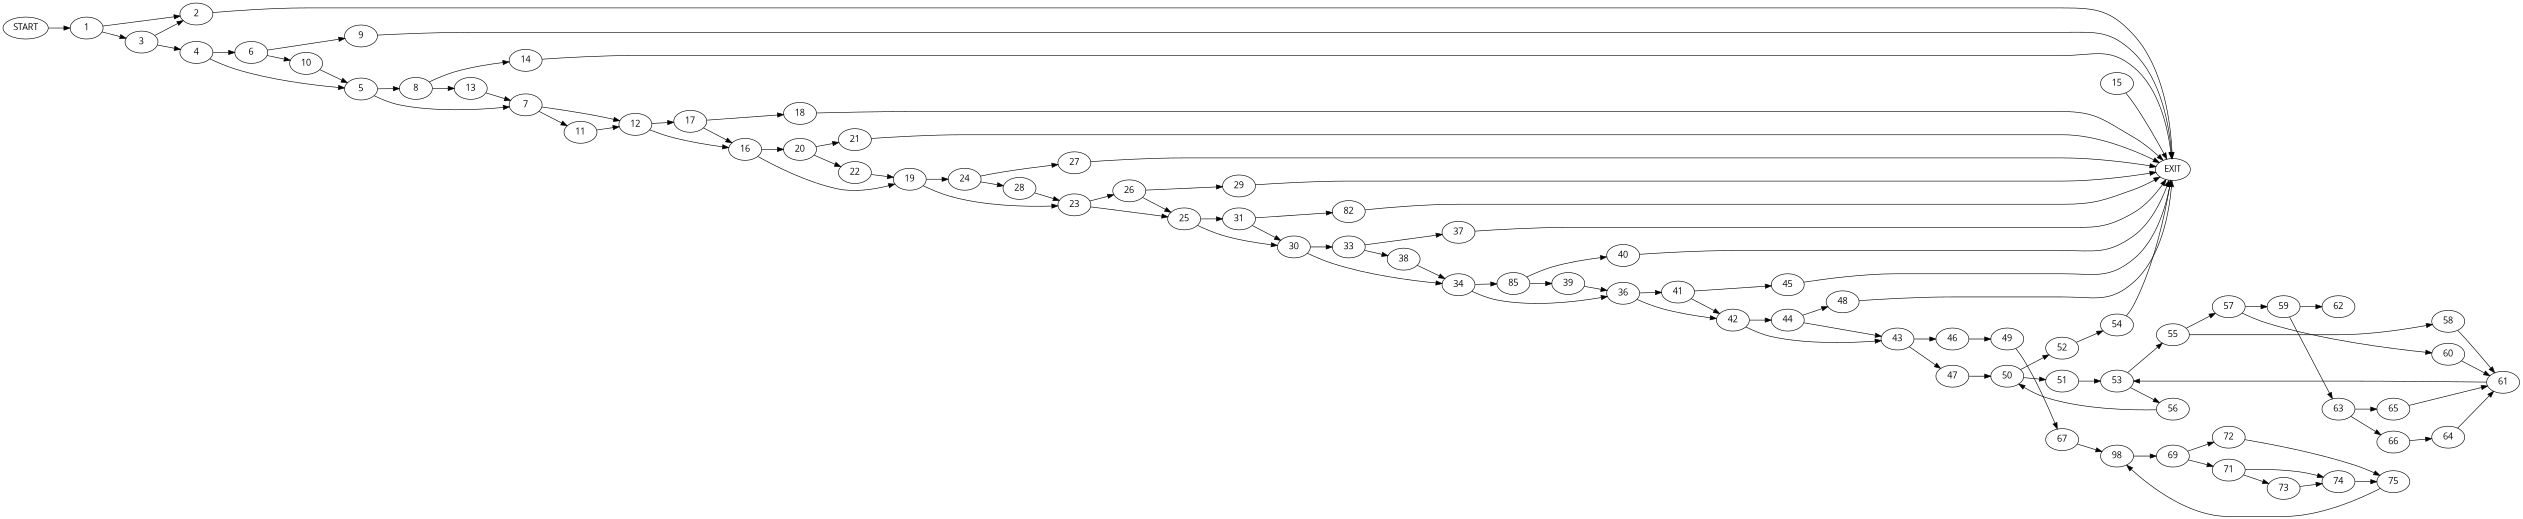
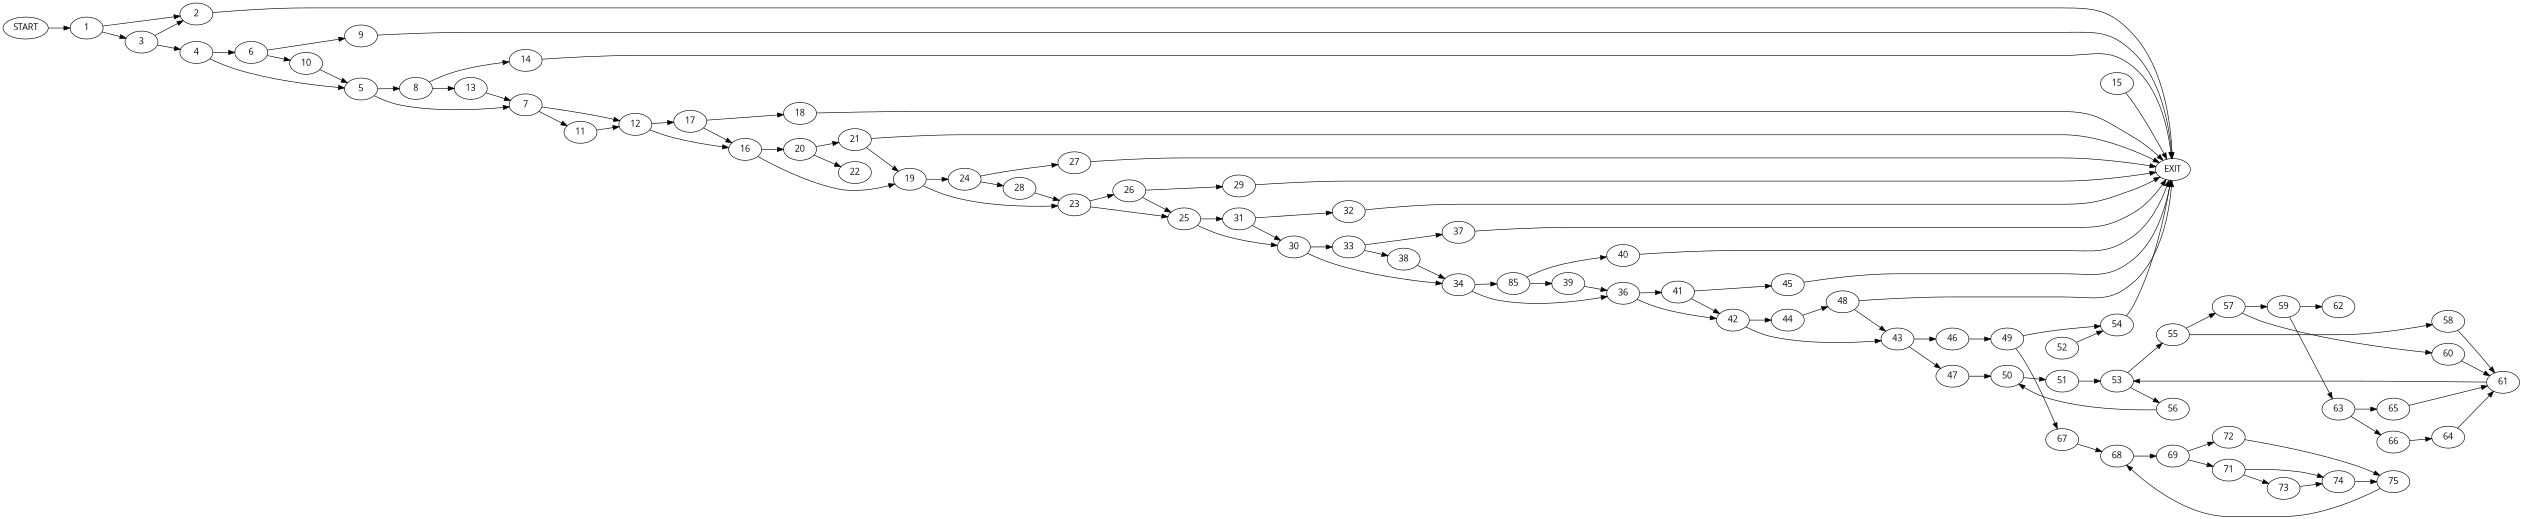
(879, 176) -> (880, 158)
(1349, 212) -> (1349, 212)
(1840, 329) -> (1867, 319)
none -> (2059, 330)
(2032, 364) -> none
(2117, 456) -> (2117, 456)
